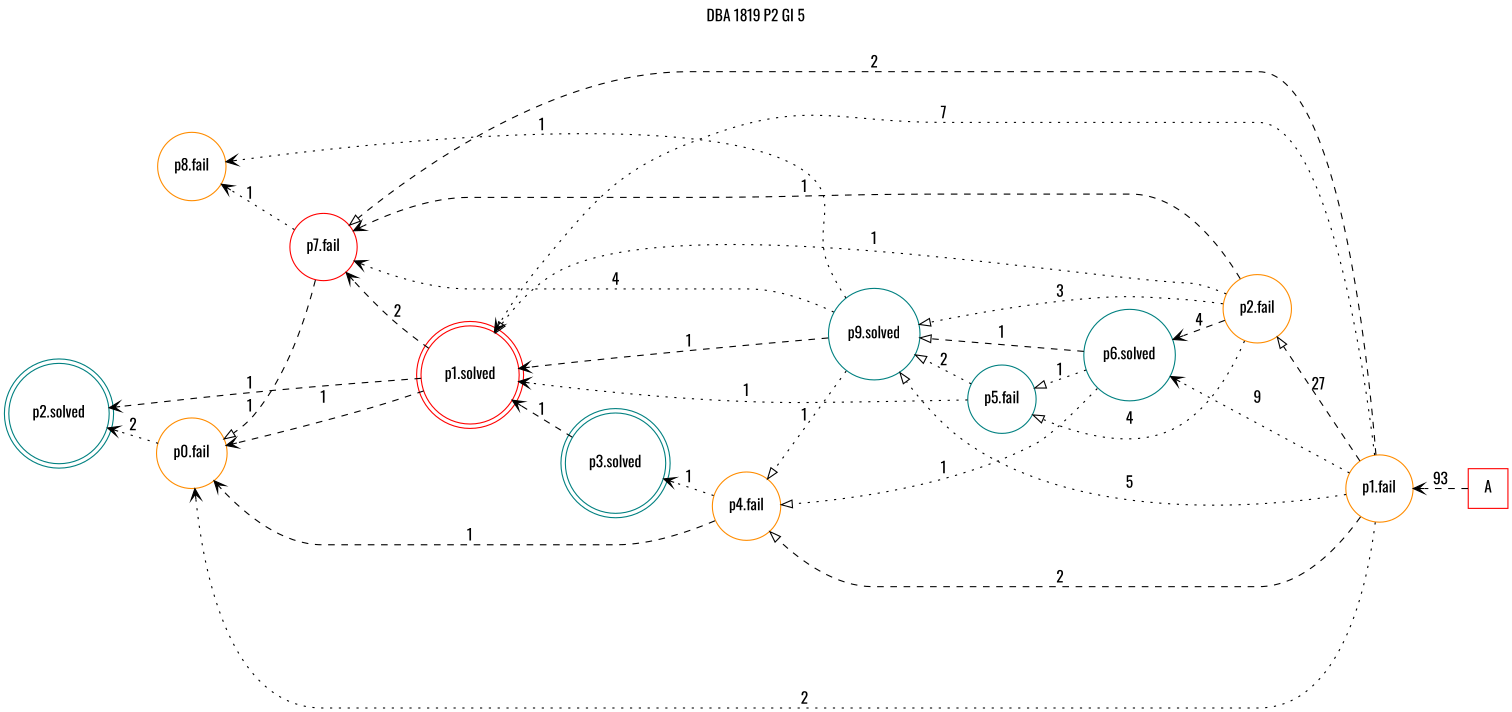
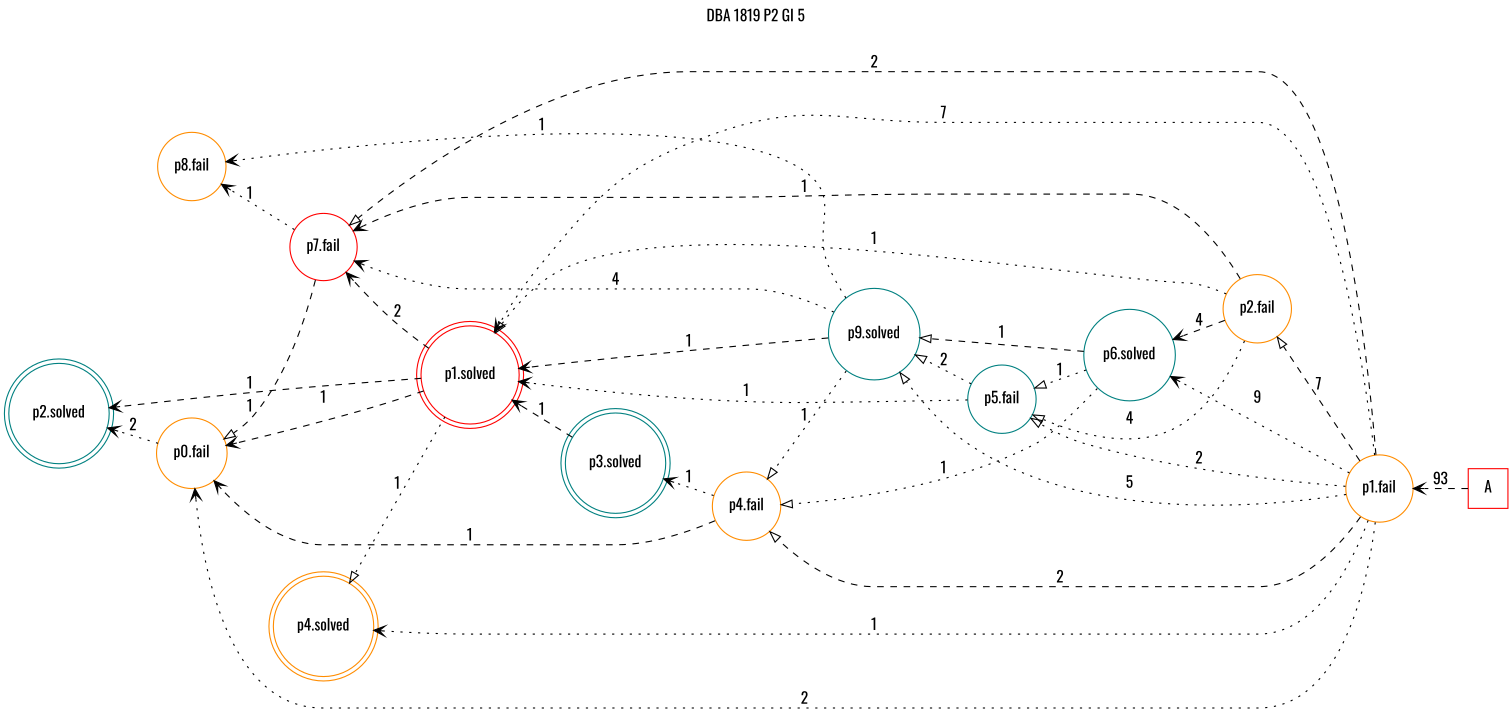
(1076, 300) -> none
(1319, 385) -> (1319, 385)
none -> (1190, 467)
none -> (324, 626)
